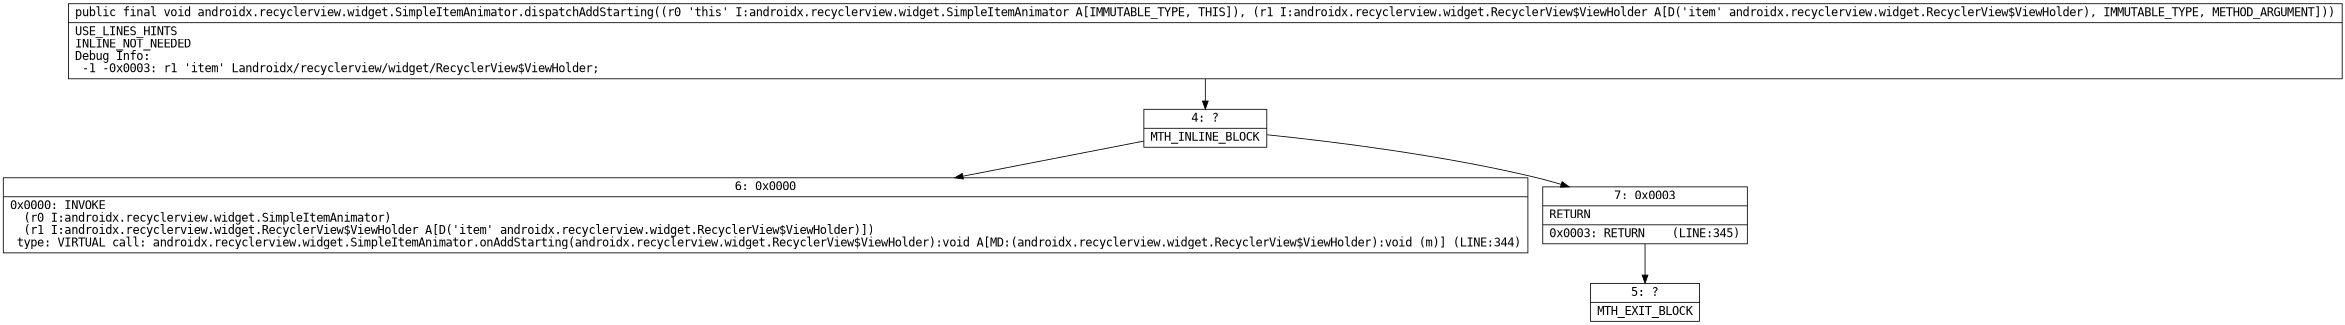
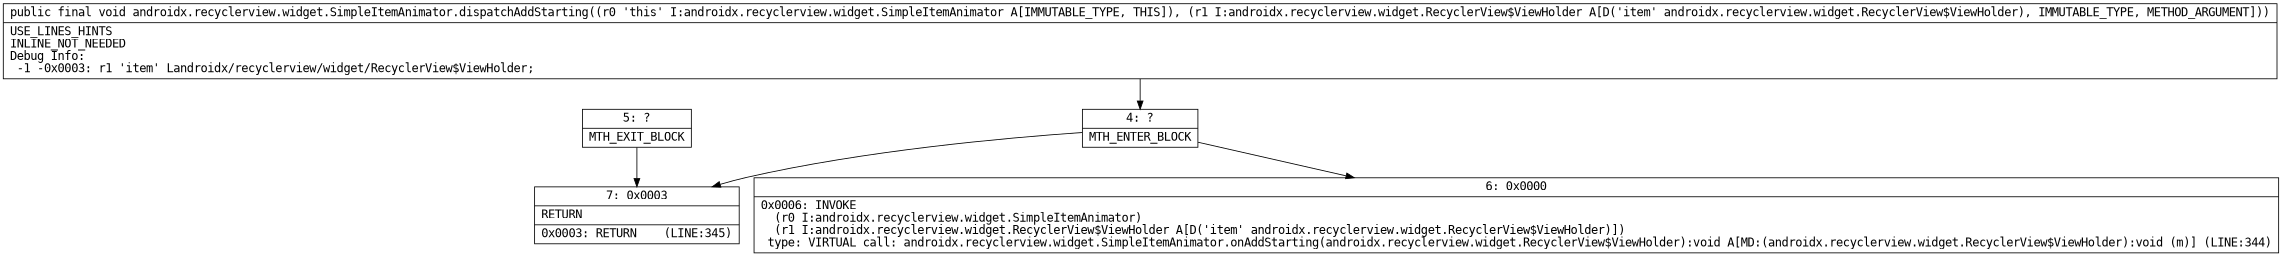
(1205, 137) -> (1140, 137)
(65, 206) -> (816, 206)
(1645, 259) -> (637, 163)
